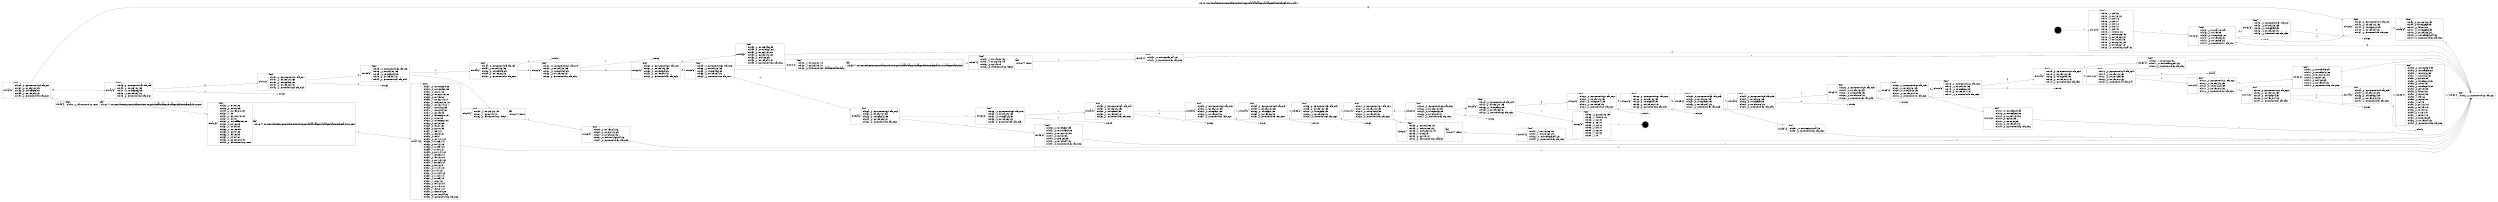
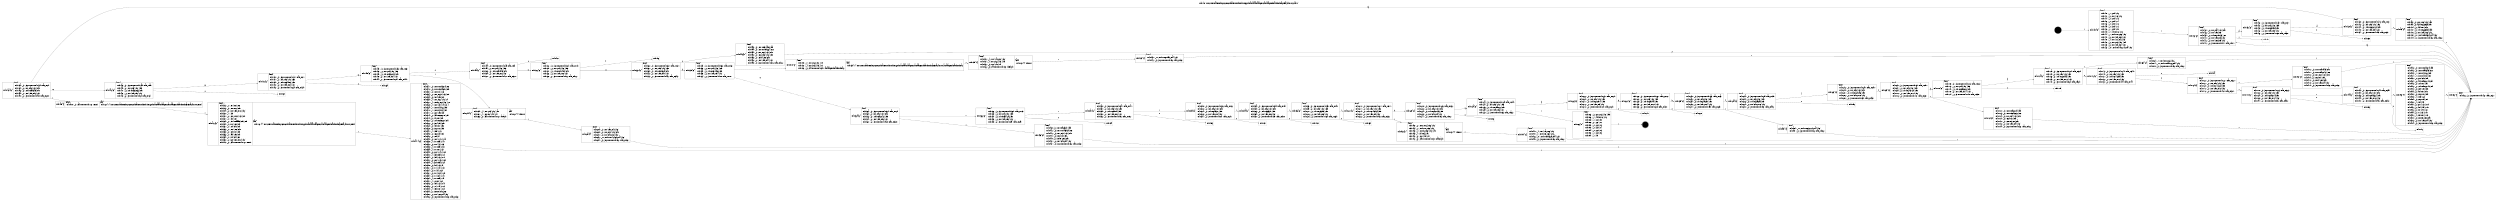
(2307, 42) -> (2316, 27)
(1905, 103) -> none
